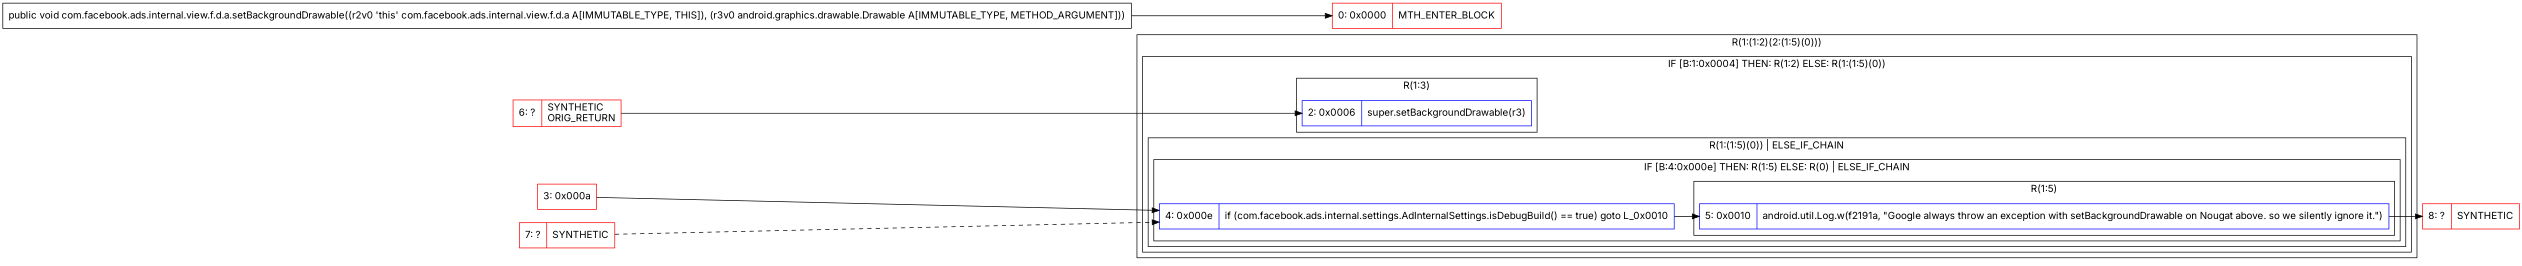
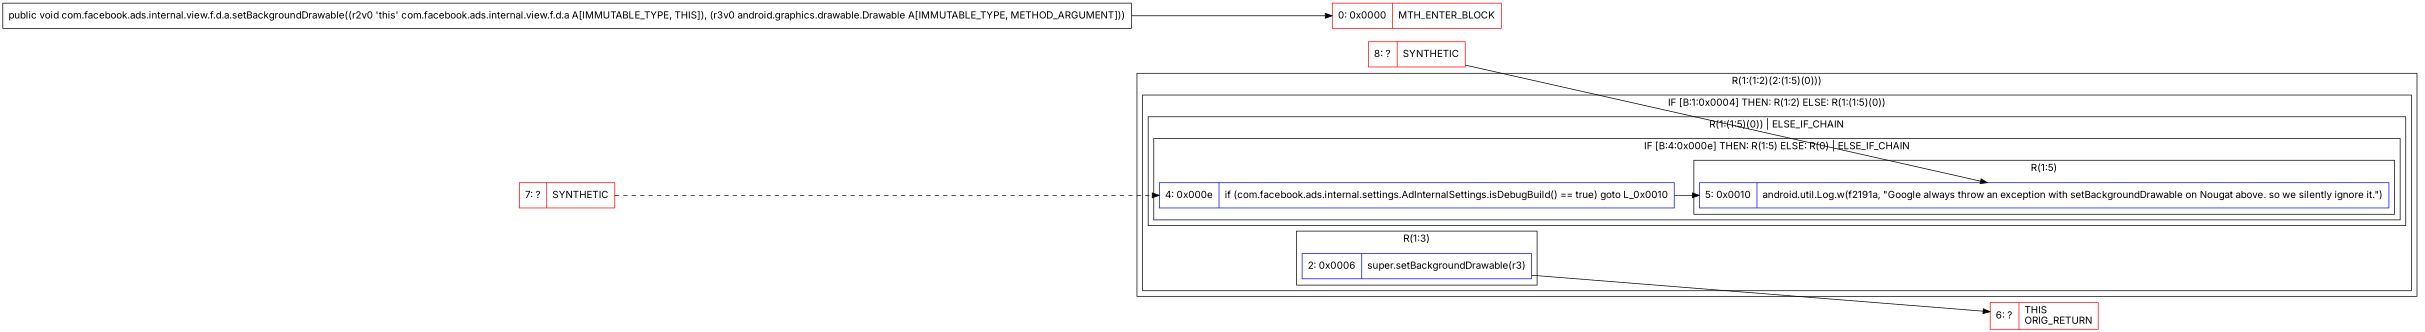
(576, 108) -> (2036, 310)
(958, 113) -> (1667, 286)
(567, 197) -> none
(2402, 216) -> (1723, 123)
